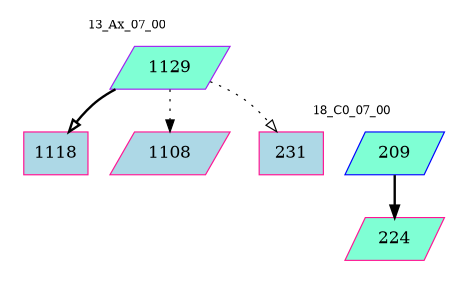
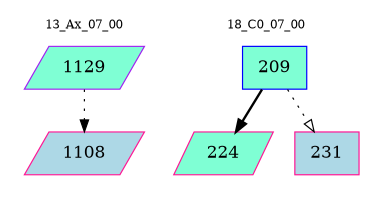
(232, 92) -> (298, 106)
(56, 153) -> none
(395, 153) -> (275, 68)
